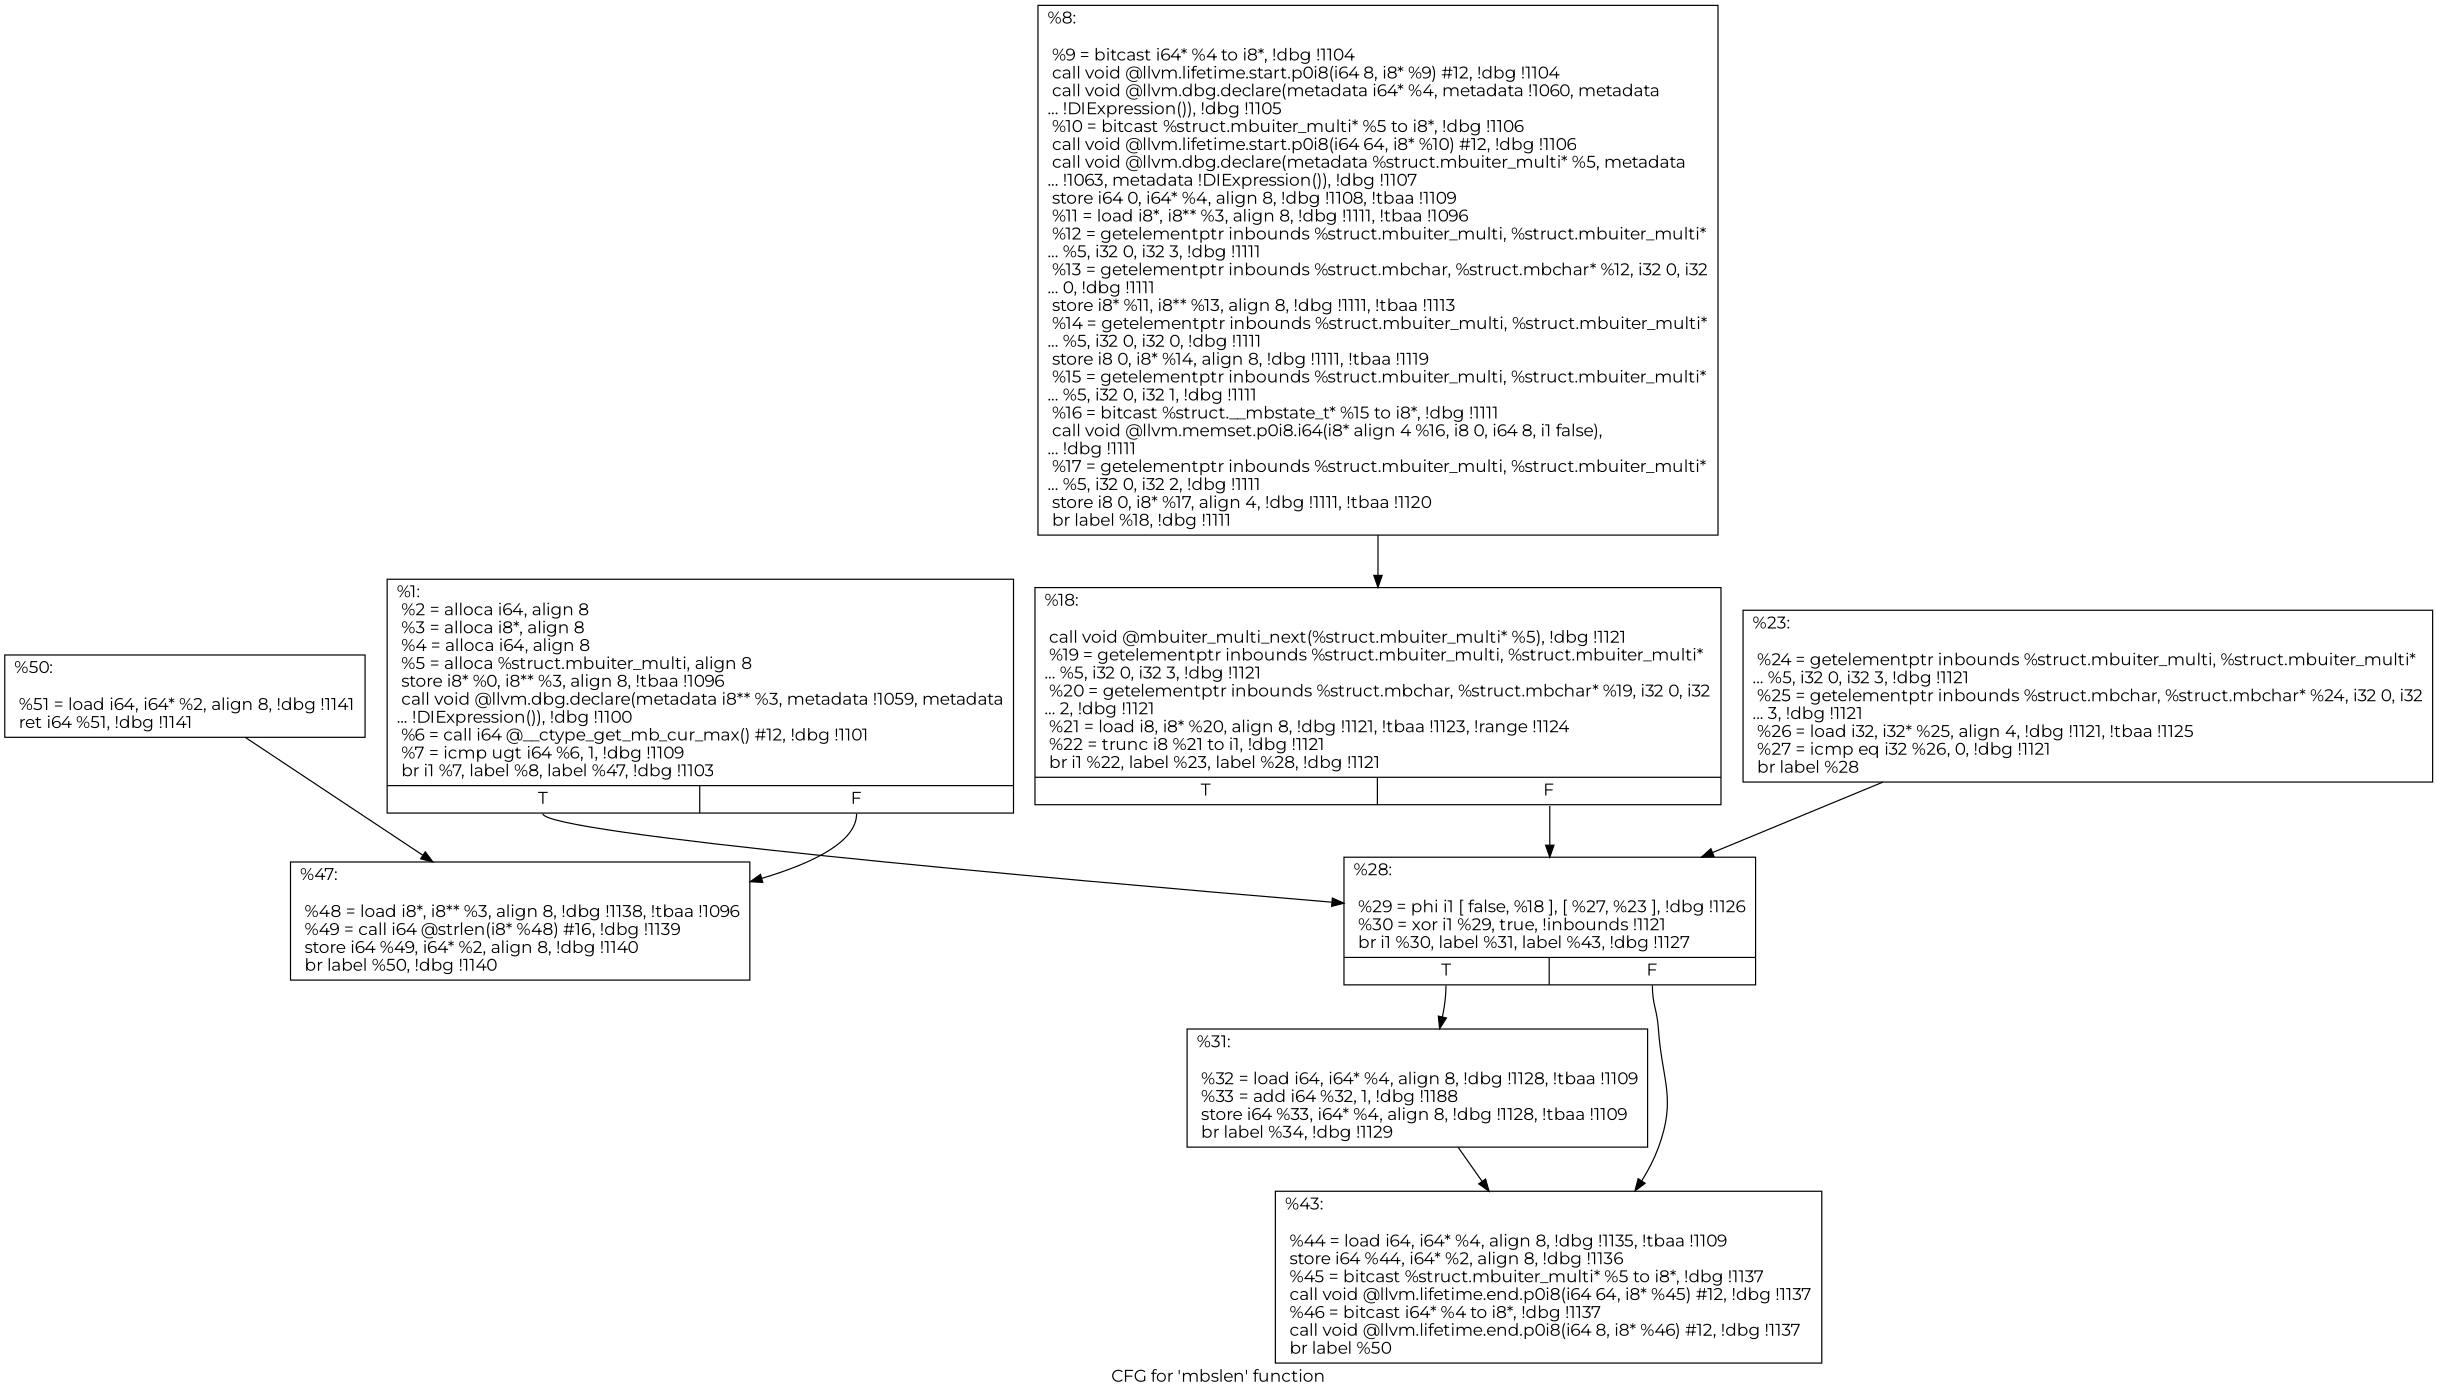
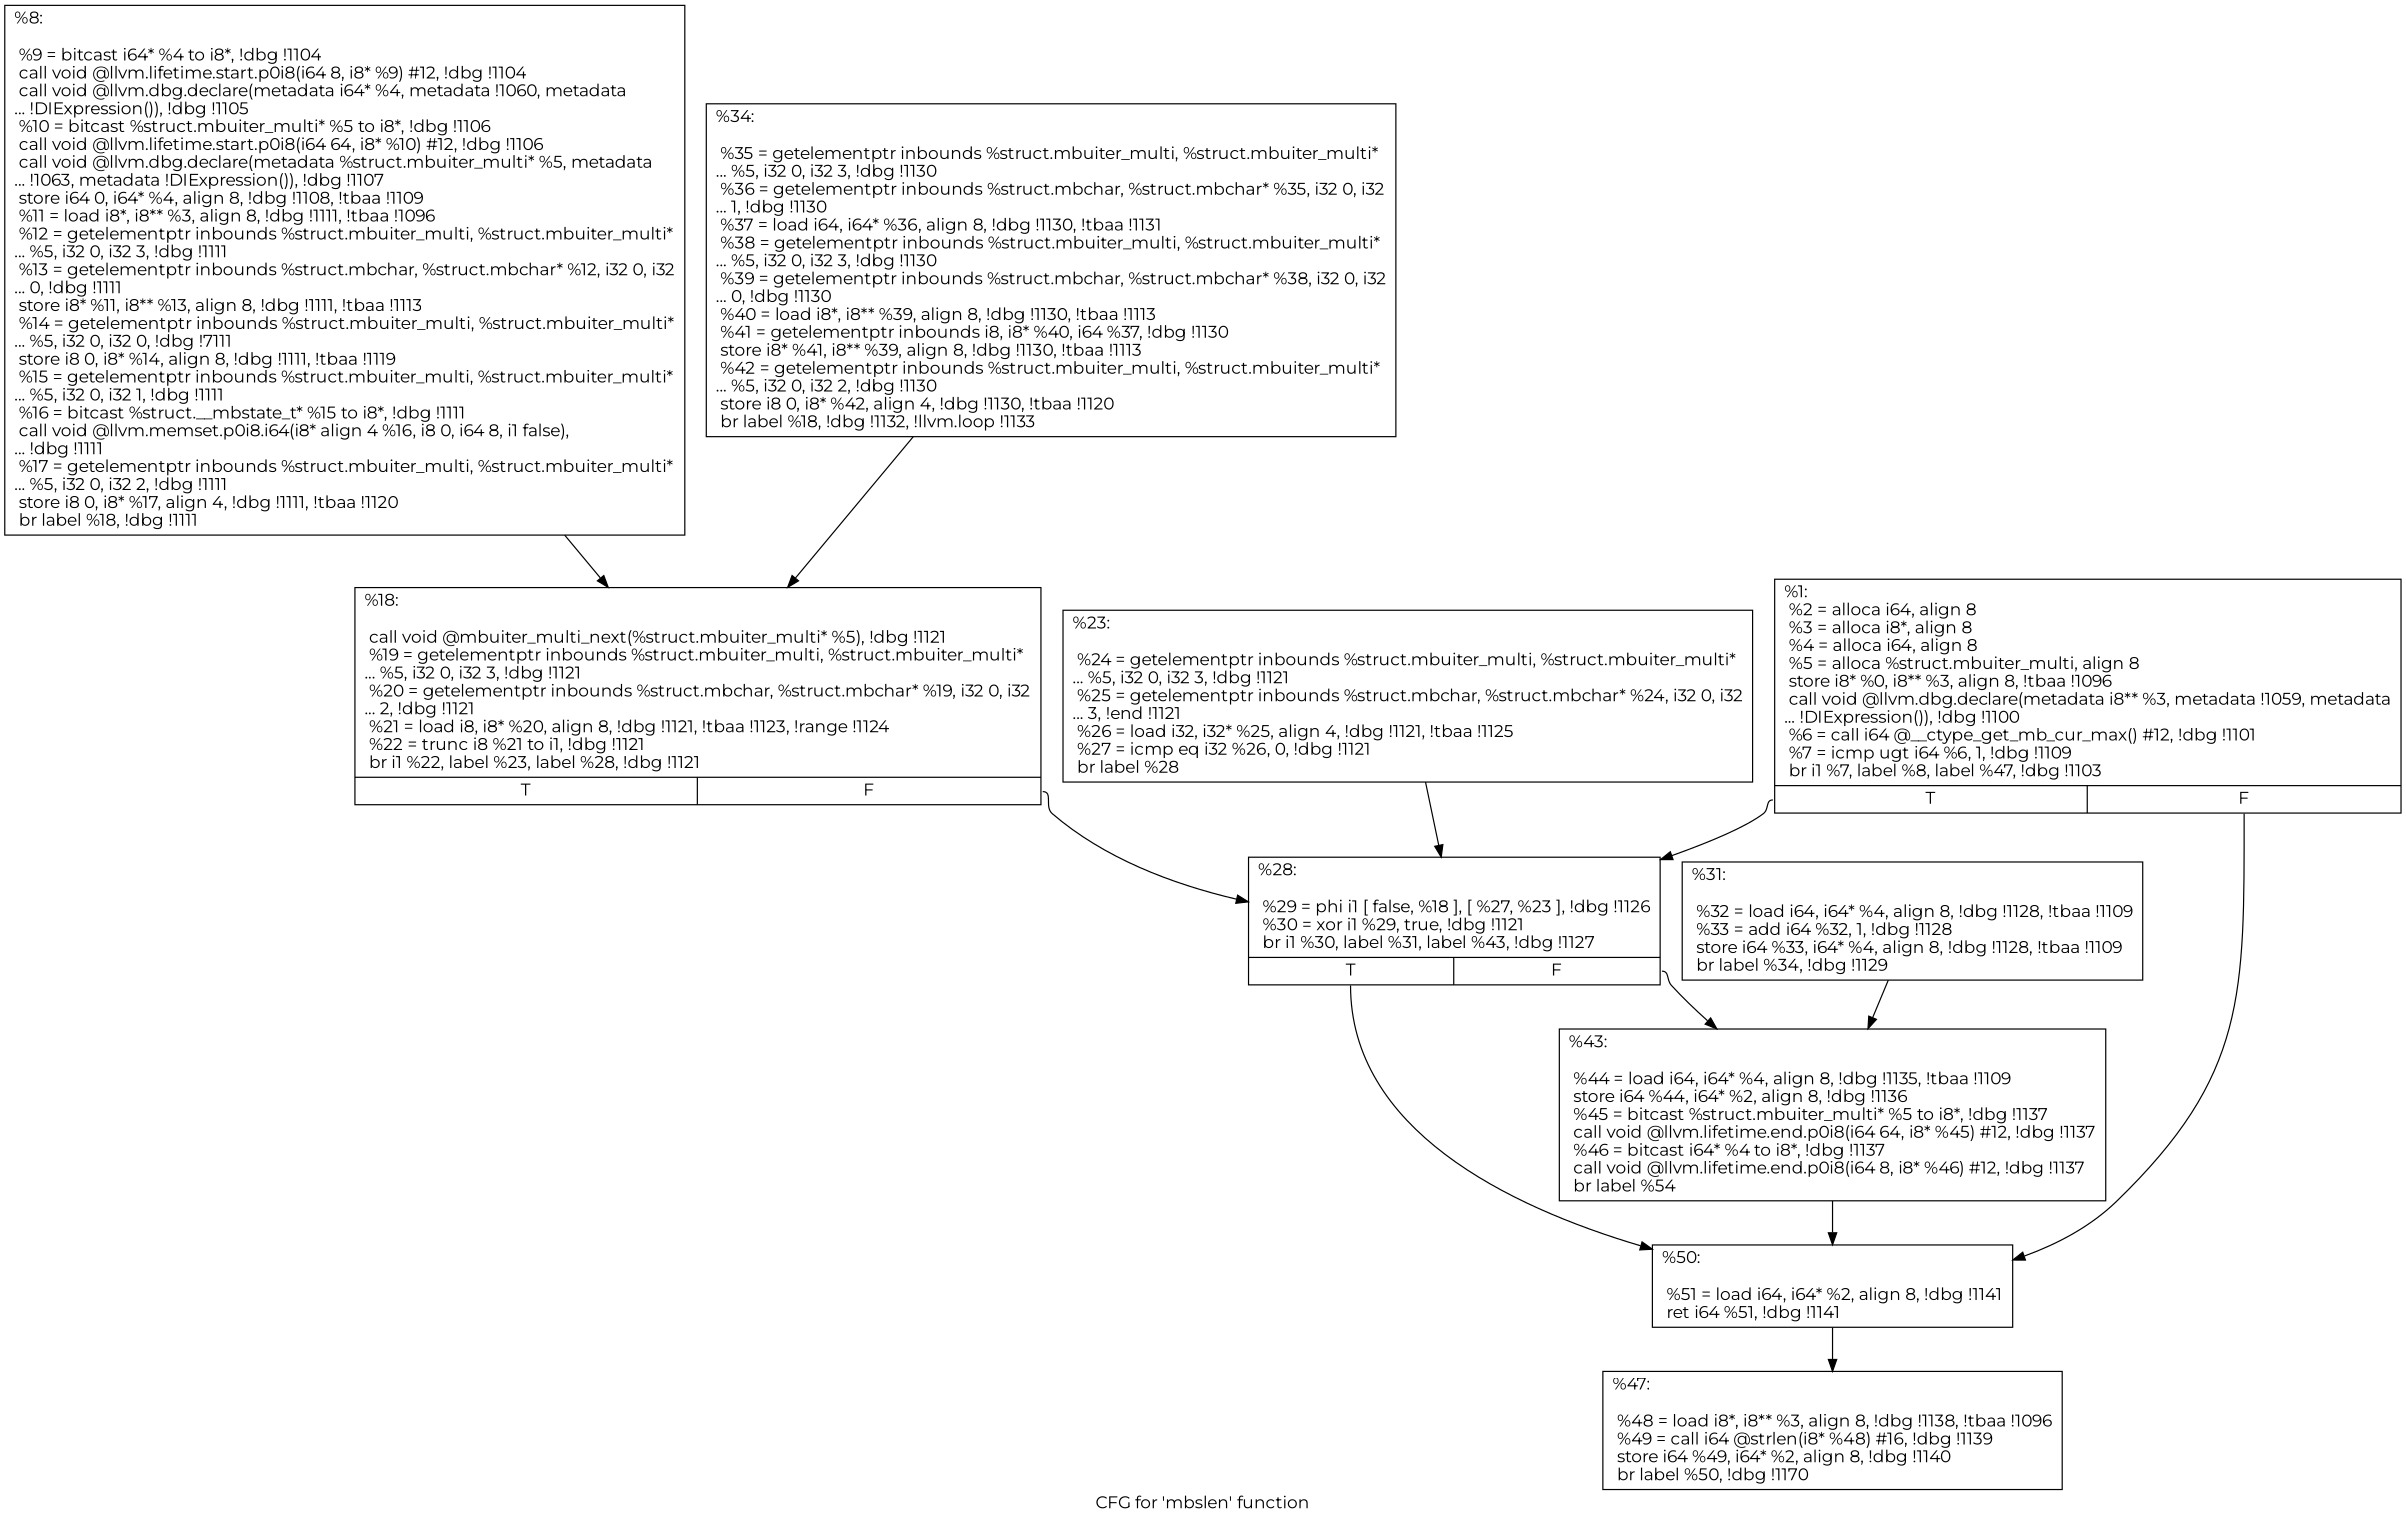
none -> (1051, 270)
(1155, 342) -> (123, 342)
(1808, 714) -> (1127, 714)
(807, 862) -> (2212, 1076)
(1510, 925) -> (1391, 925)
(399, 966) -> (1711, 1475)
(1445, 1001) -> (1452, 1159)
(1328, 1097) -> (1822, 930)
none -> (1833, 1217)
(1339, 1349) -> (1623, 1186)
